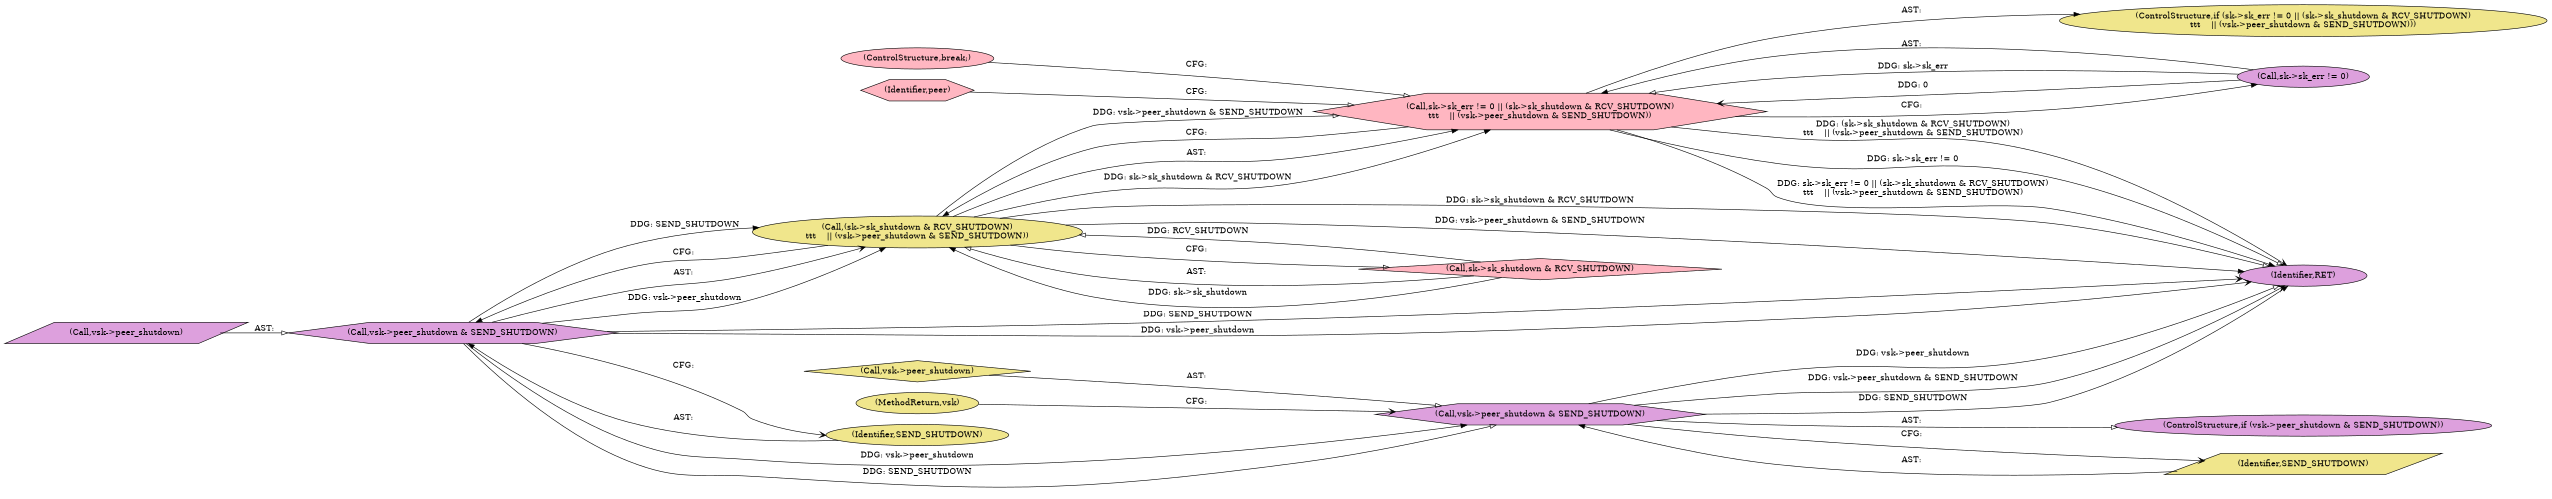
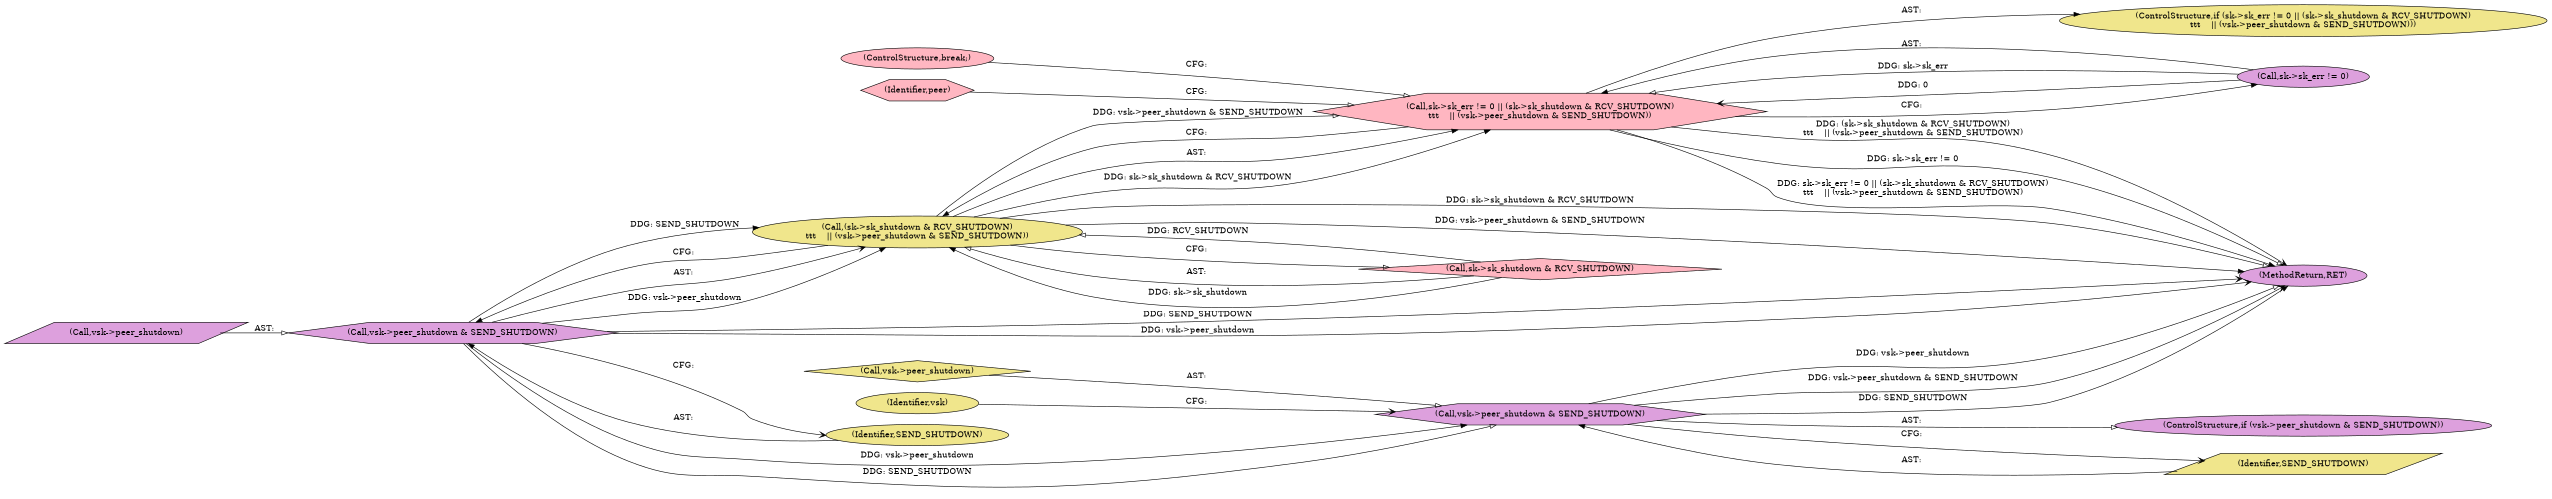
(2303, 276) -> (2303, 276)
(917, 403) -> (917, 403)
